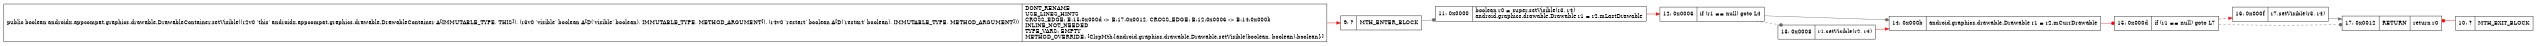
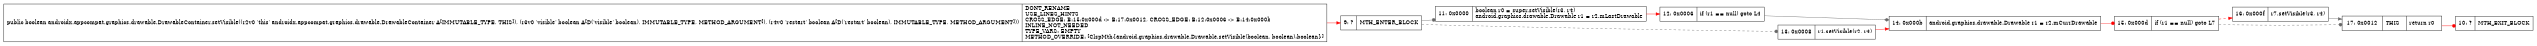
(2450, 21) -> (2447, 26)
(1768, 23) -> (1598, 28)
(2395, 23) -> (2393, 23)
